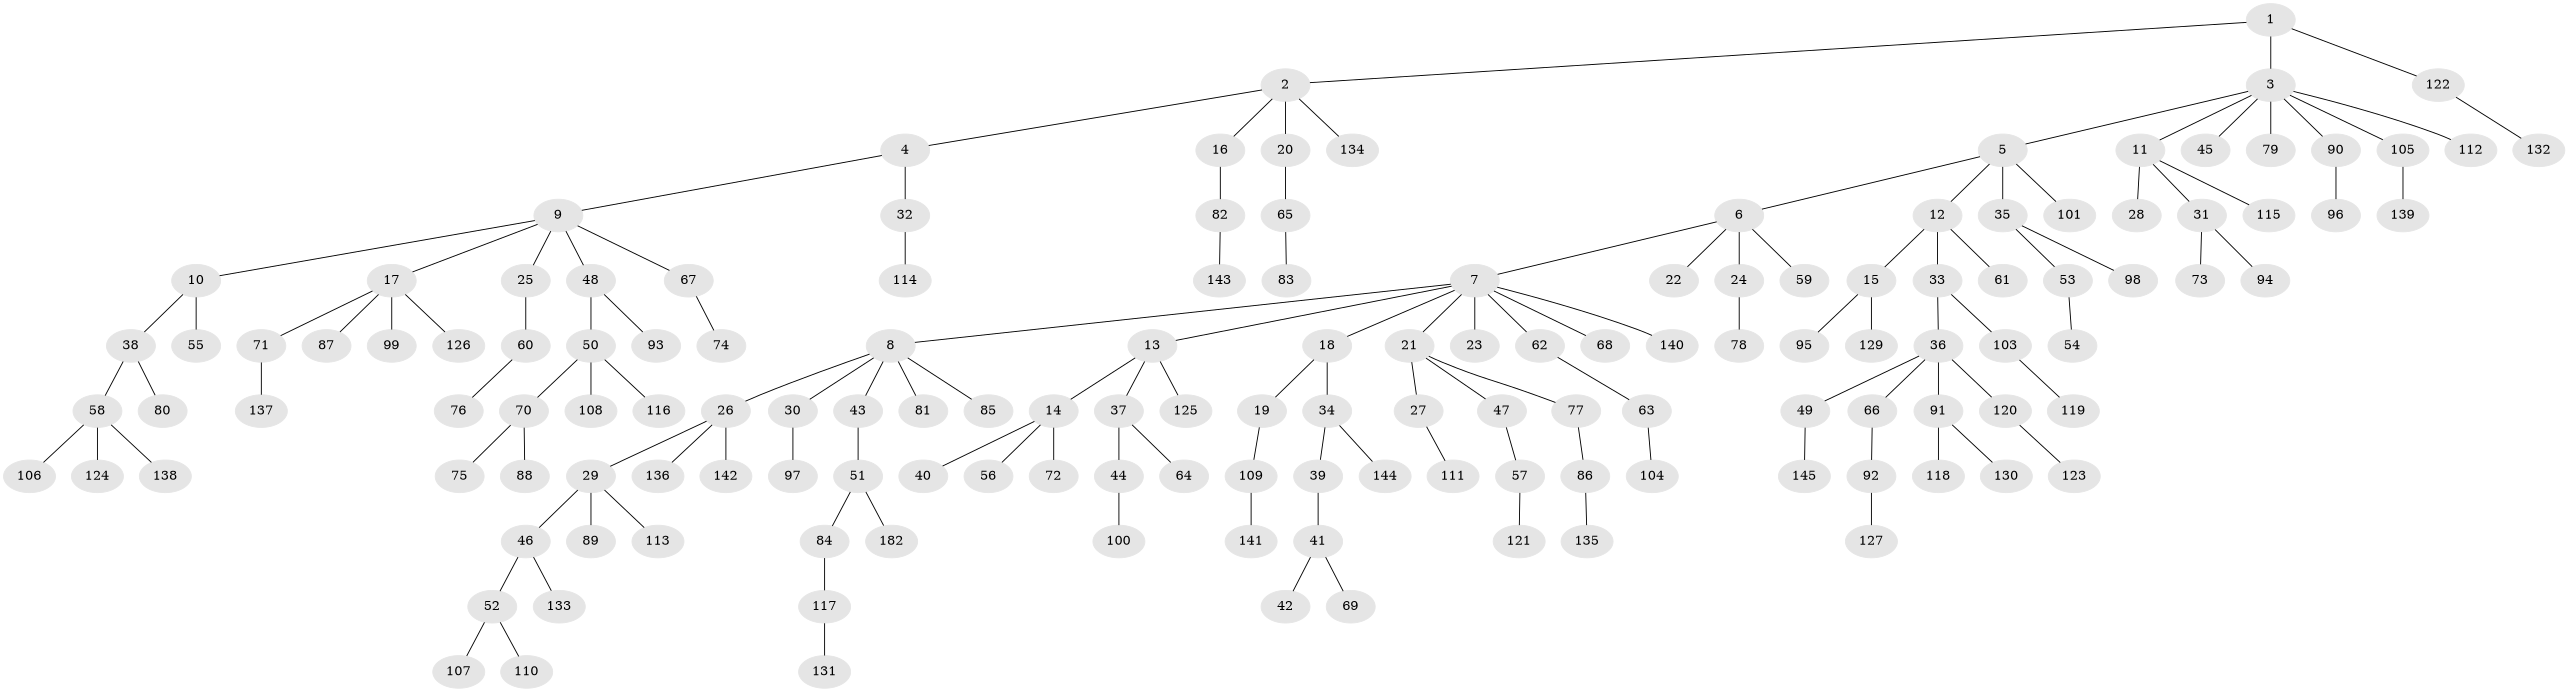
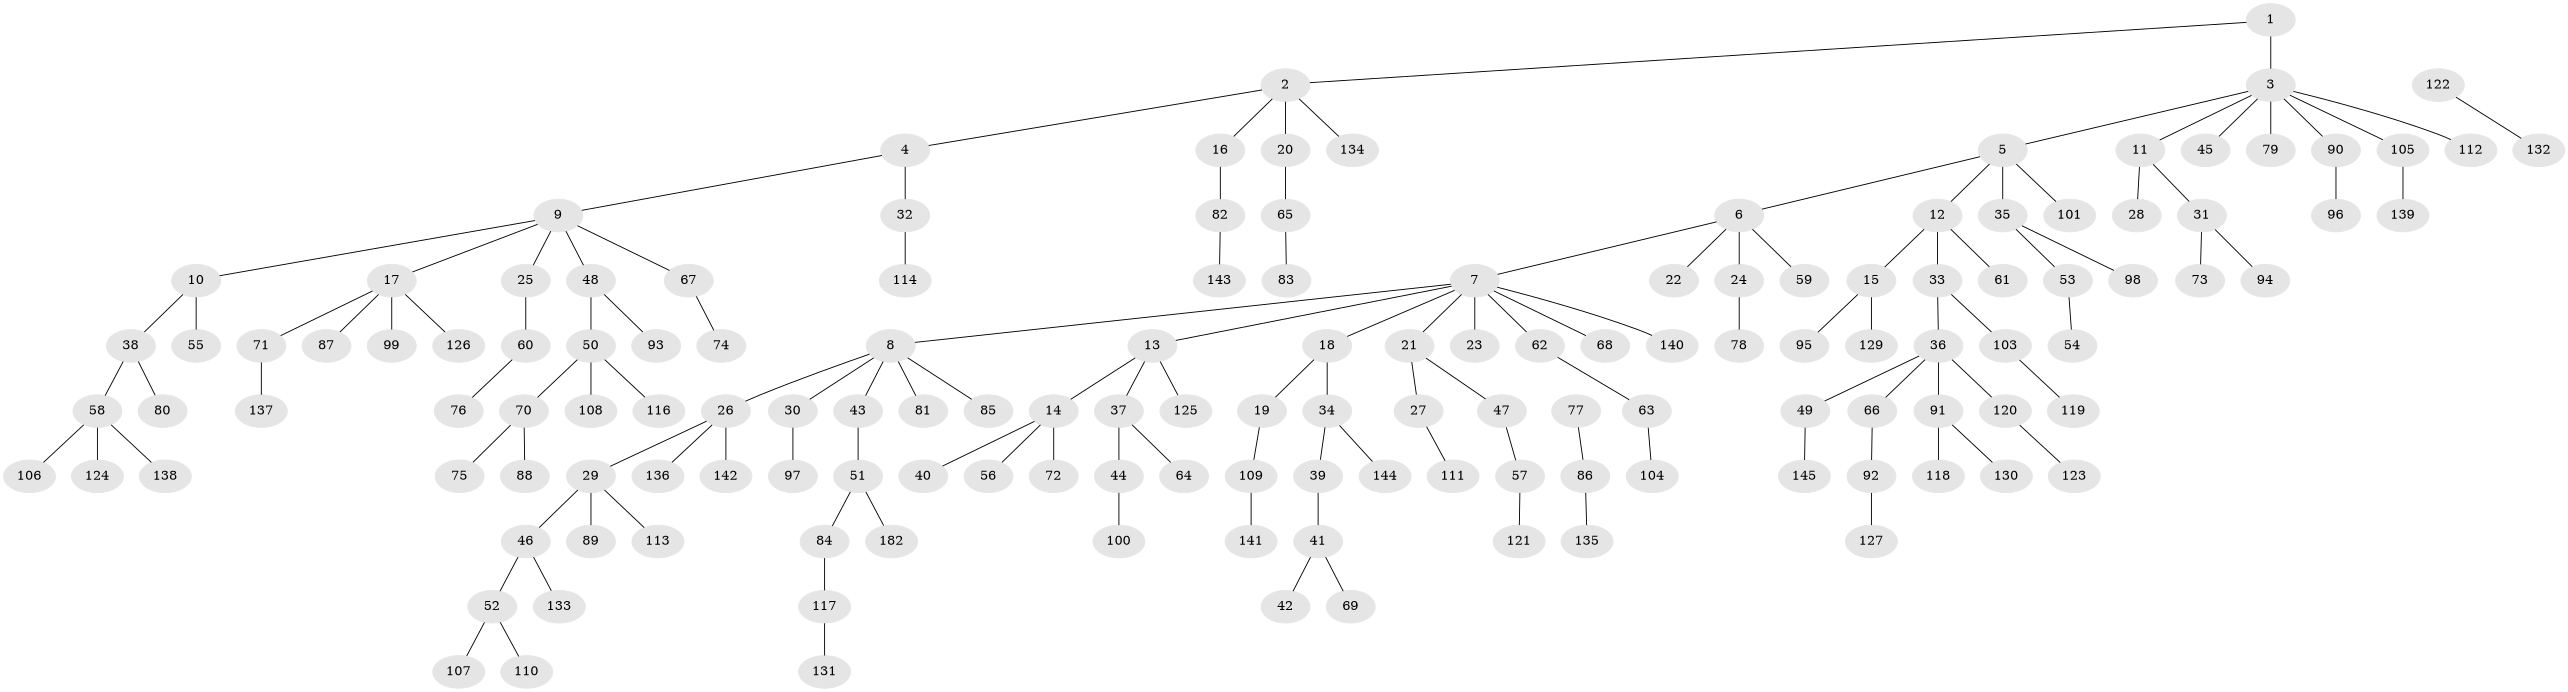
(2354, 52) -> none
(2269, 216) -> none
(1492, 380) -> none
